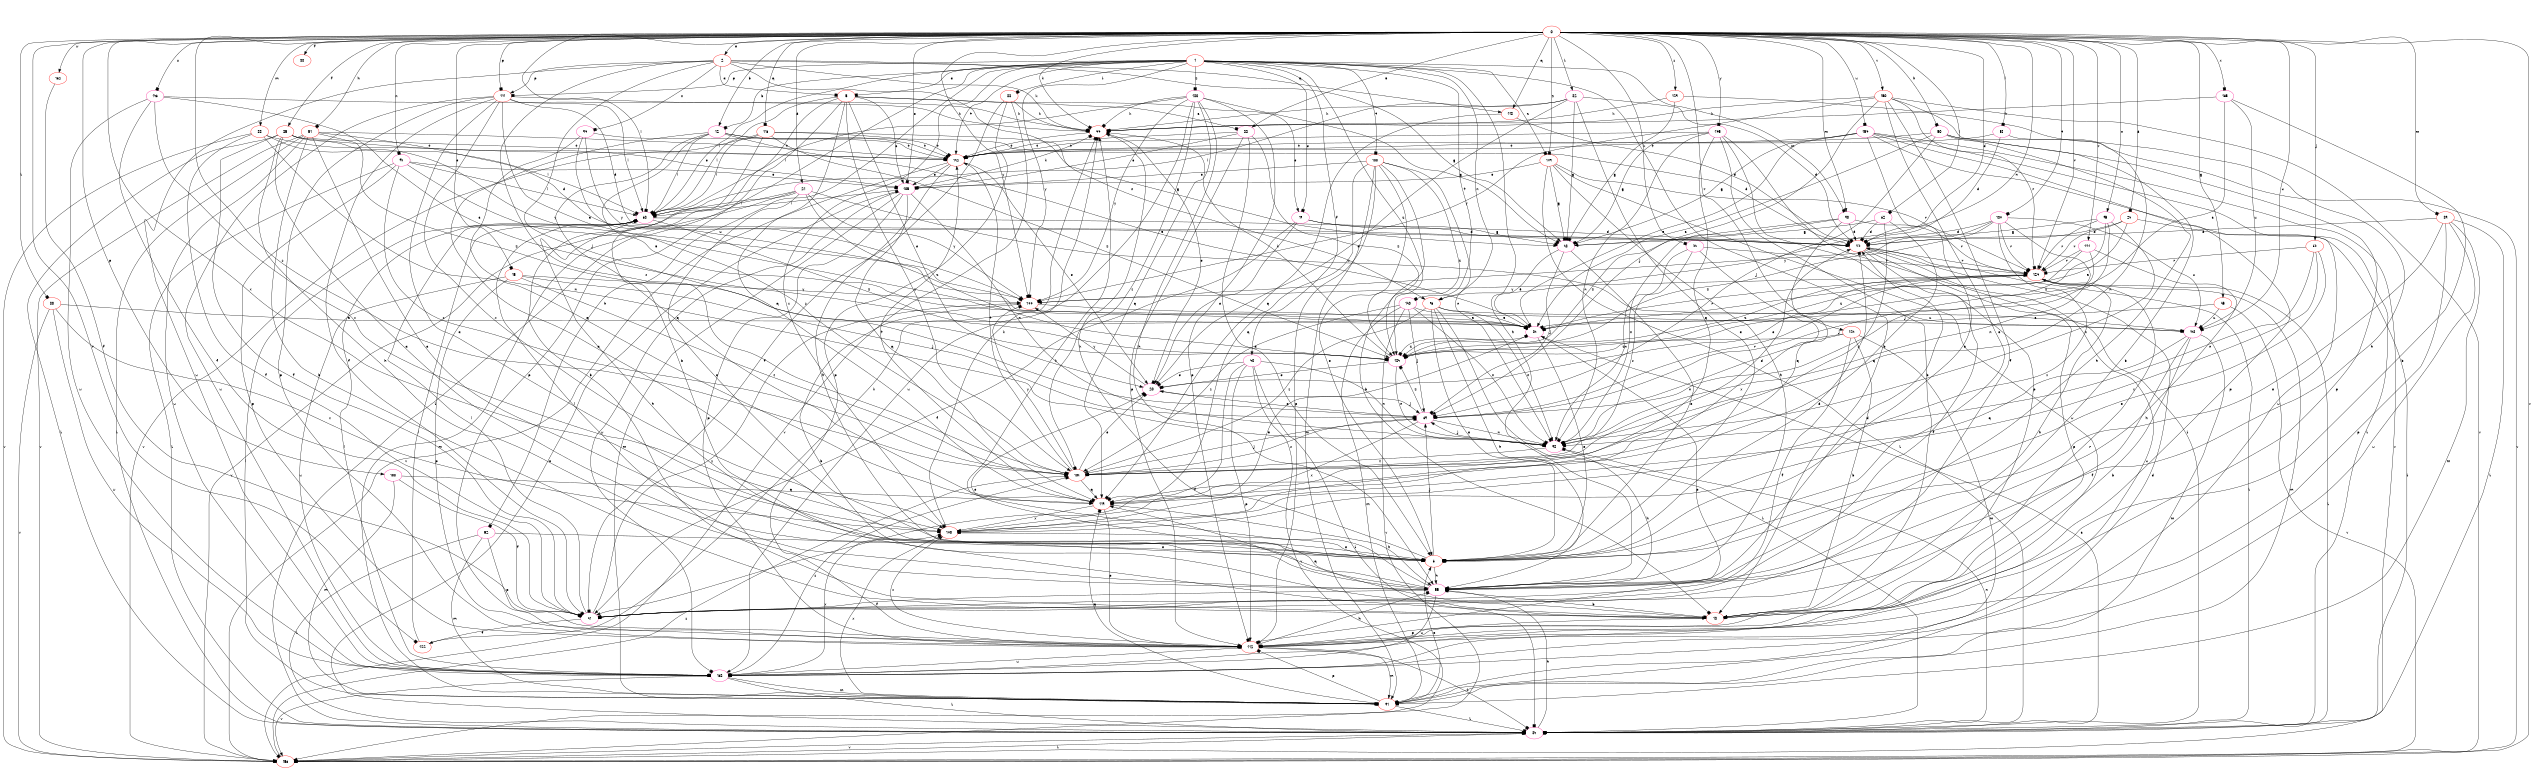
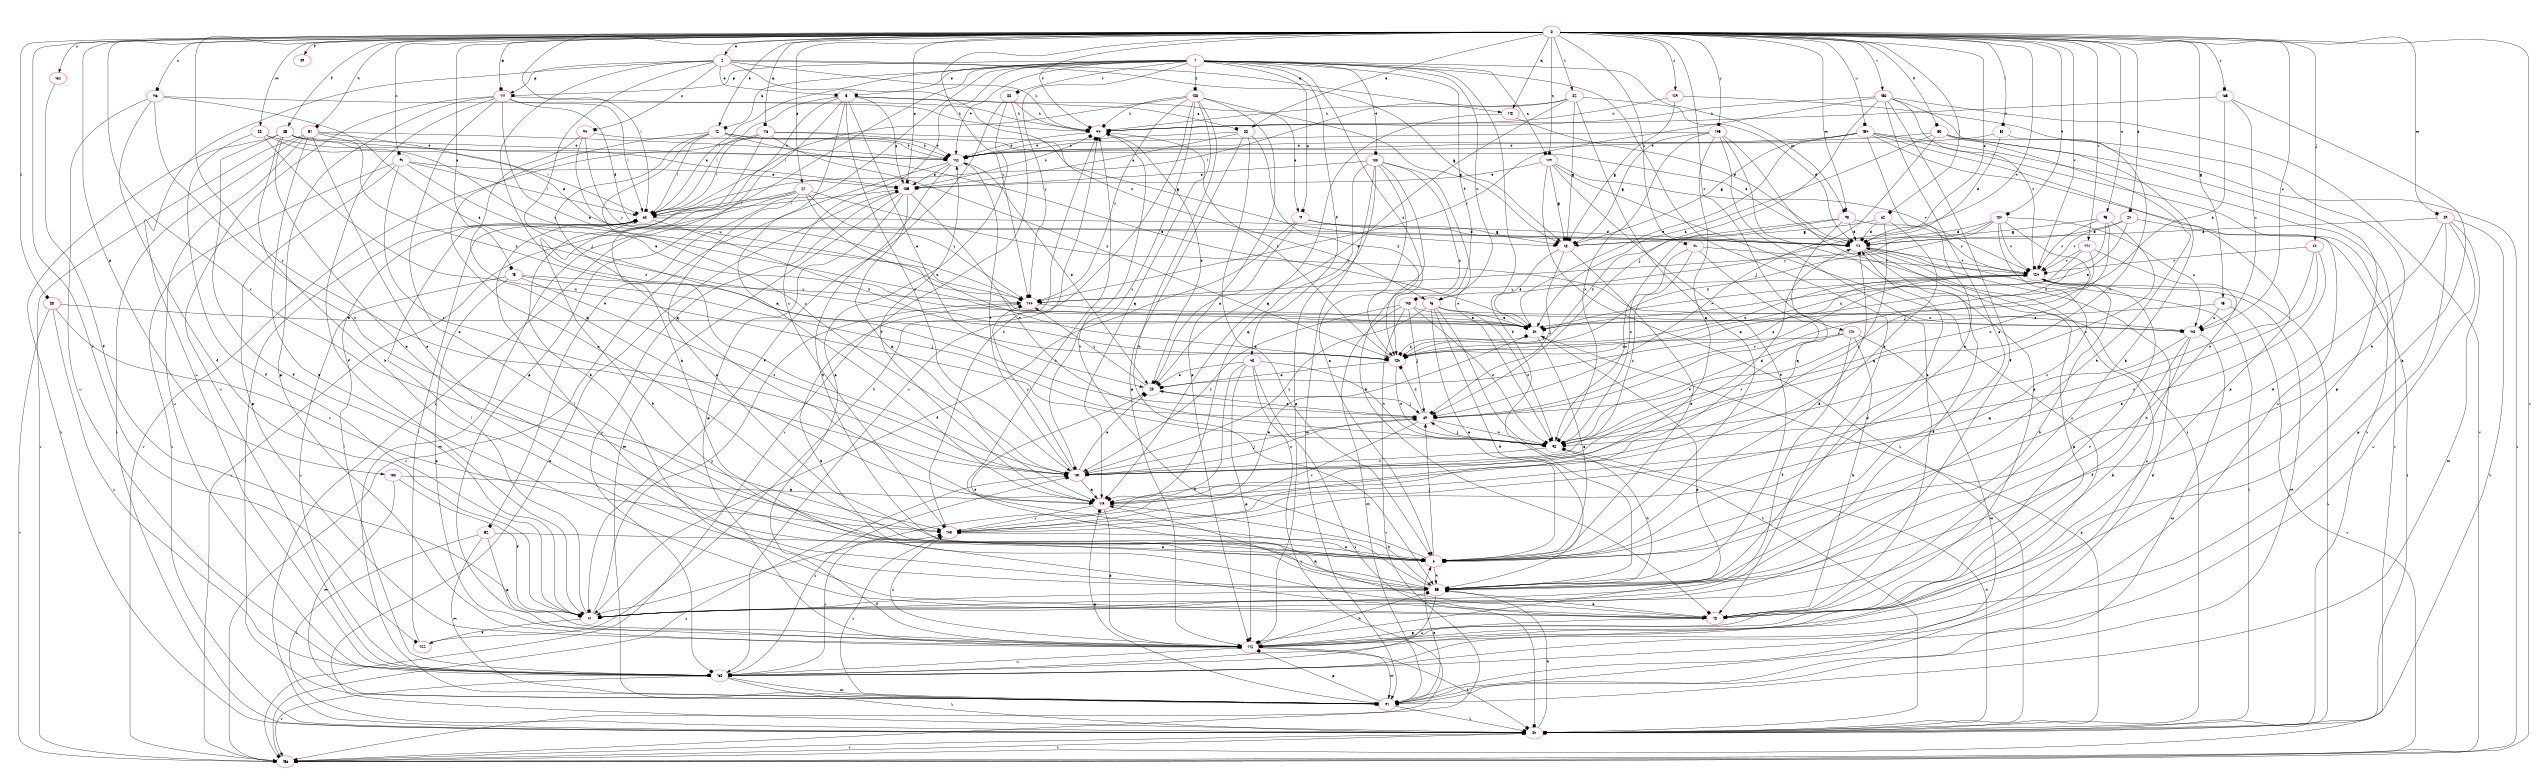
(302, 61) -> (302, 61)
(571, 377) -> none
(4, 499) -> none
